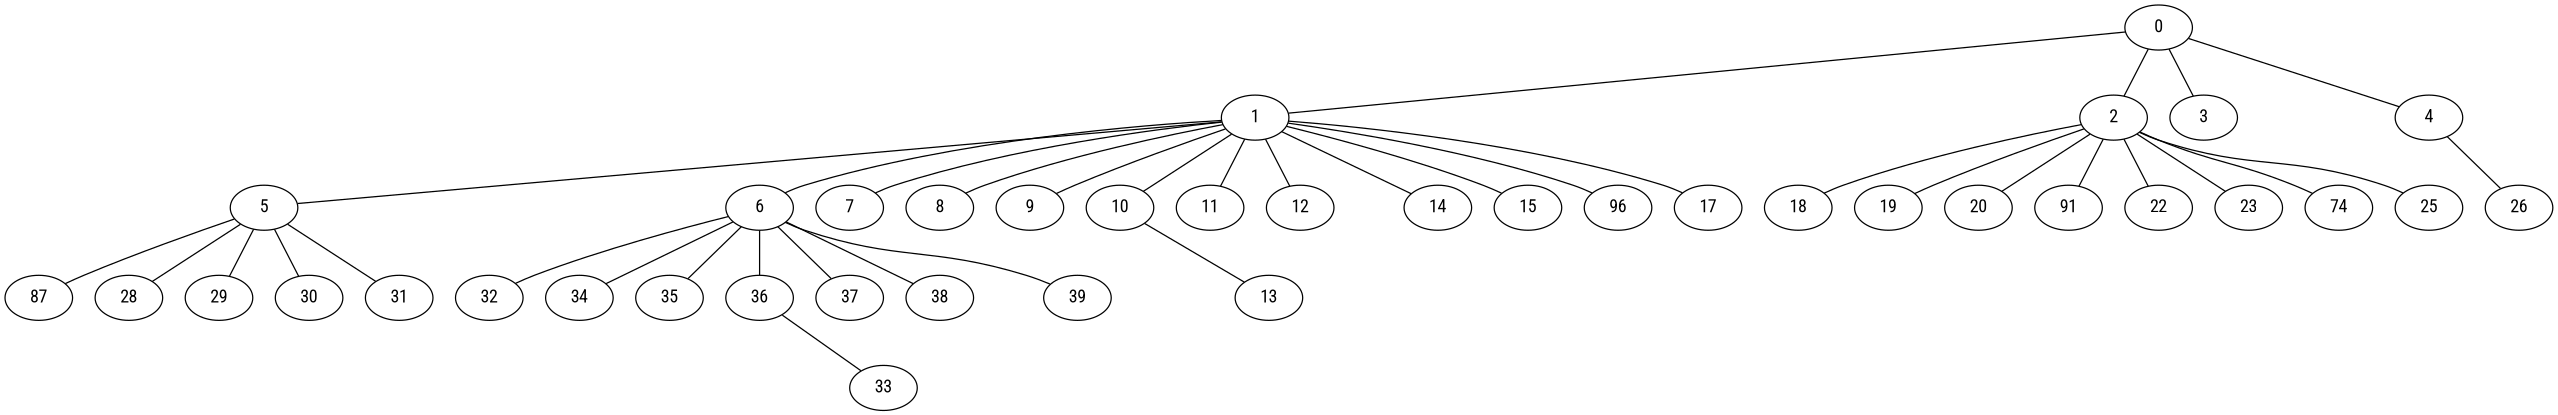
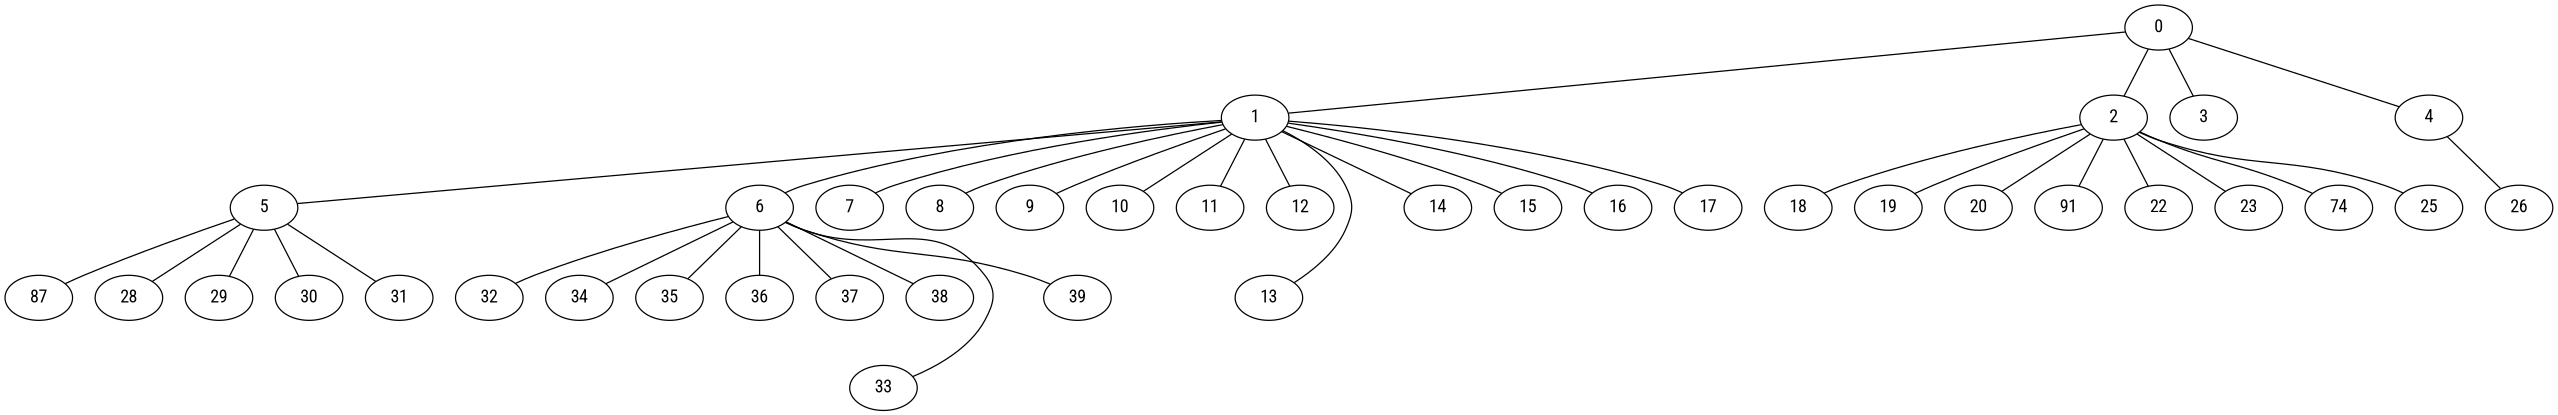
(1618, 208) -> (1618, 208)
(1194, 253) -> (1351, 203)
(822, 343) -> (958, 252)
